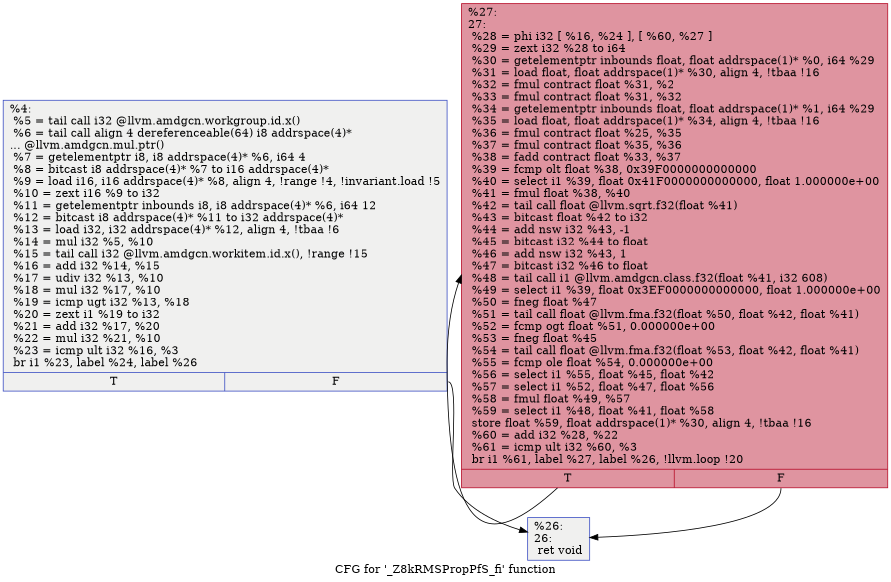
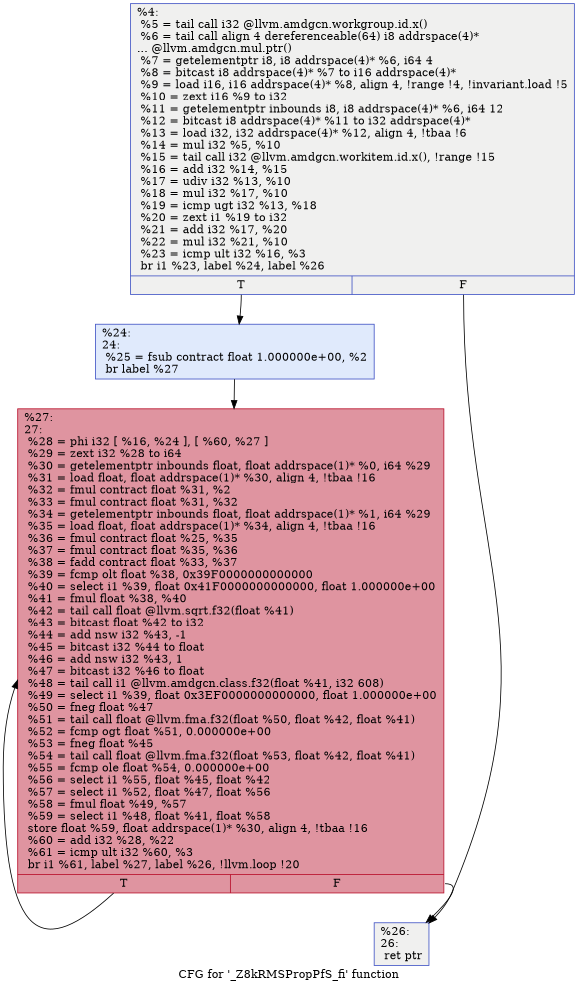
none -> (235, 352)
(559, 551) -> (402, 956)
